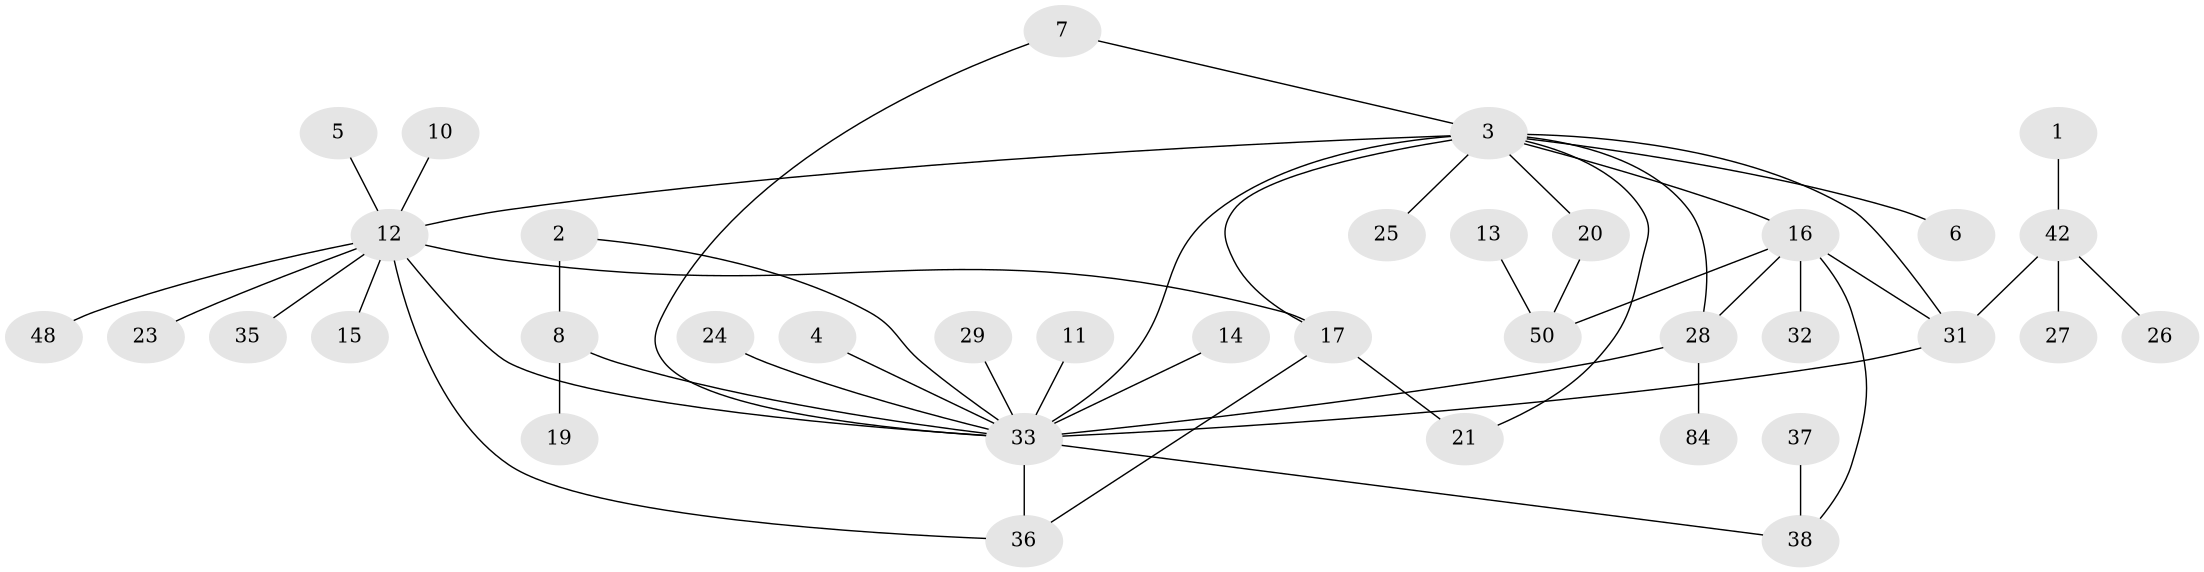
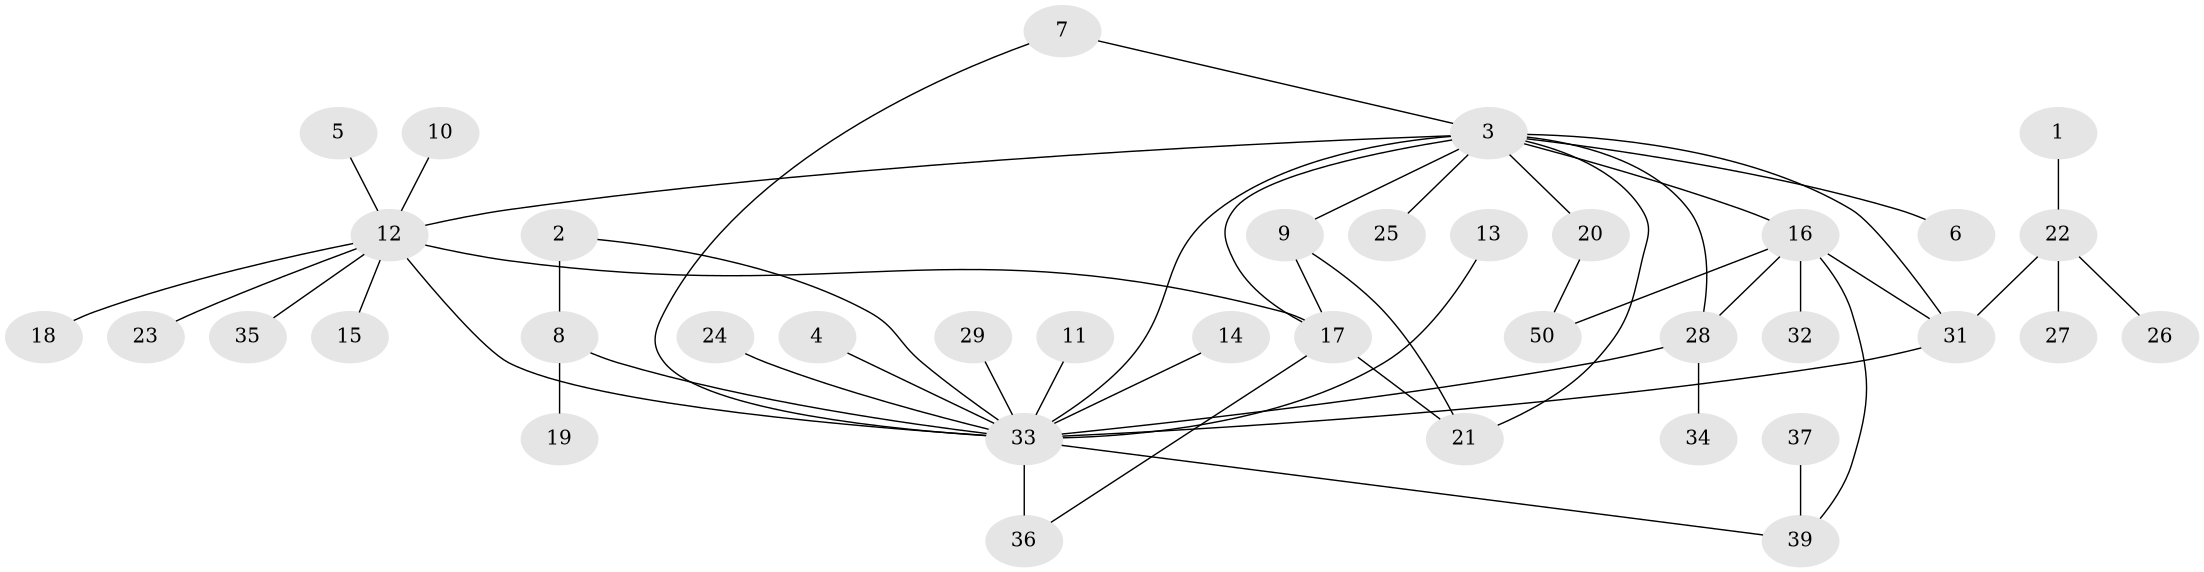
none -> (1285, 235)
(2058, 235) -> (2058, 235)
(1516, 286) -> (1318, 394)
(44, 337) -> (44, 337)
(1699, 439) -> (1699, 439)
(626, 503) -> none
(1801, 541) -> (1801, 541)
